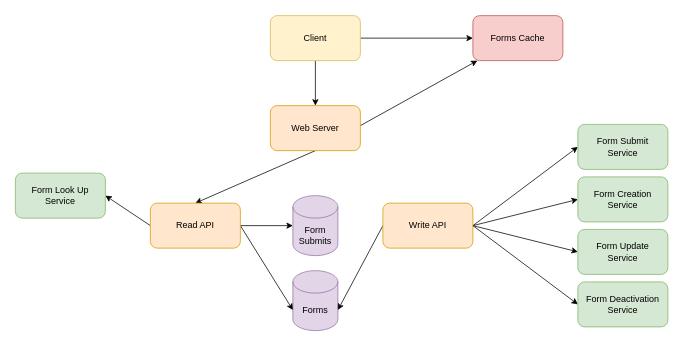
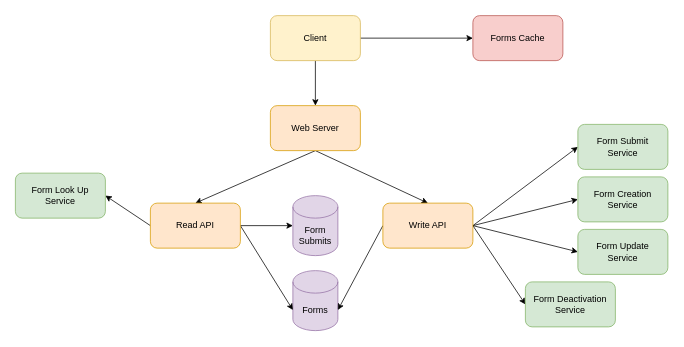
(416, 94) -> (370, 176)
(623, 304) -> (570, 304)
